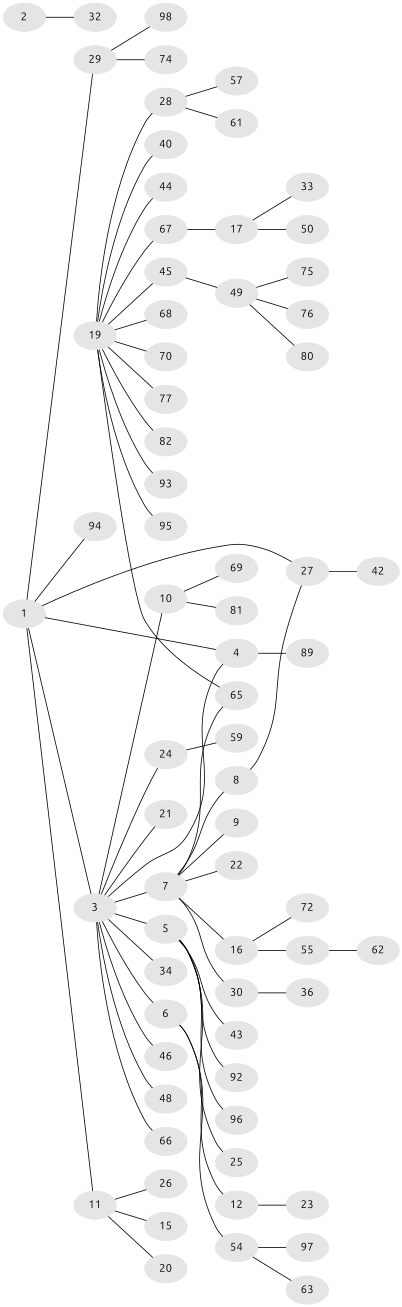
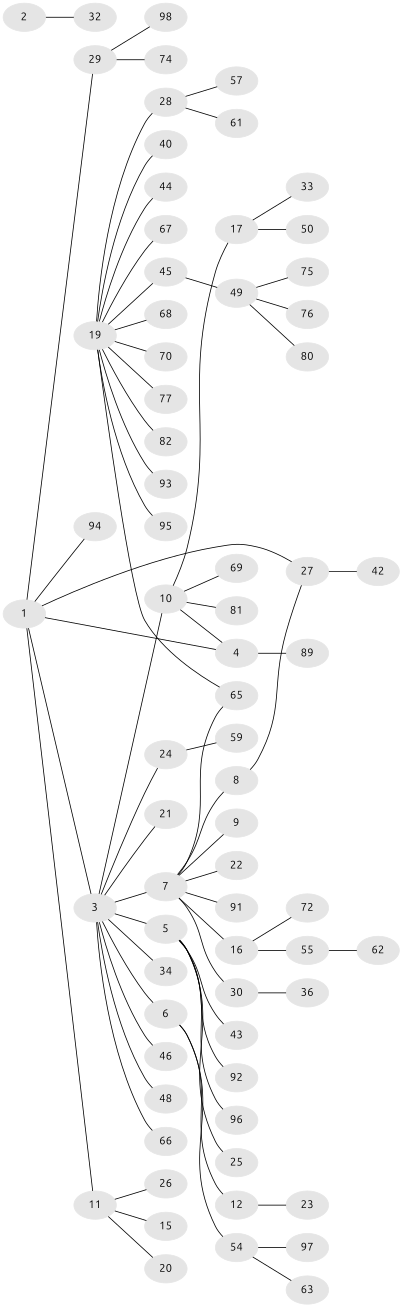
(201, 230) -> (200, 414)
(192, 825) -> (201, 626)
none -> (237, 908)
